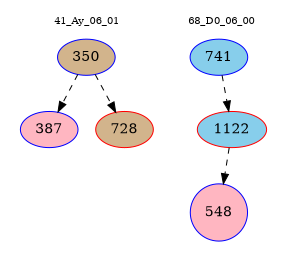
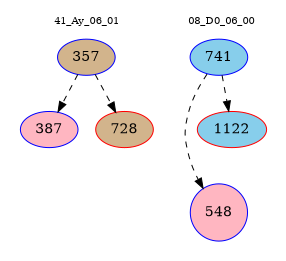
(222, 22) -> (222, 22)
(86, 57) -> (86, 57)
(227, 161) -> (186, 125)
